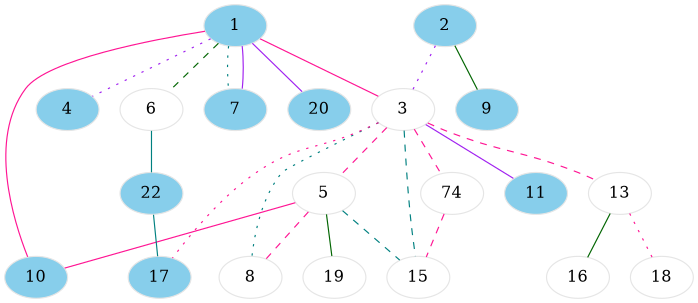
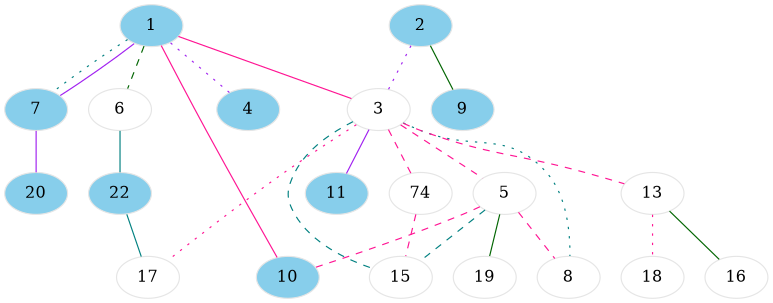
(277, 67) -> (36, 152)
(180, 235) -> (399, 239)
(160, 277) -> (148, 277)
